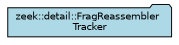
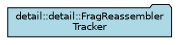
(90, 22) -> (90, 22)
